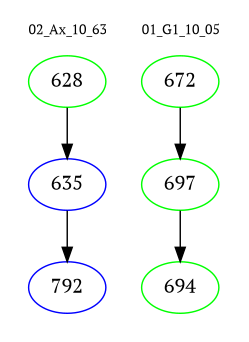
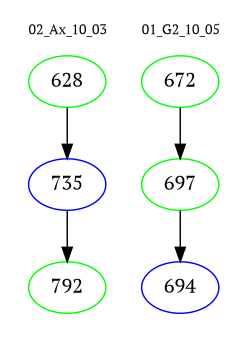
(68, 31) -> (68, 31)
(181, 31) -> (181, 31)
(67, 185) -> (67, 185)
(67, 288) -> (67, 288)
(180, 288) -> (180, 288)
